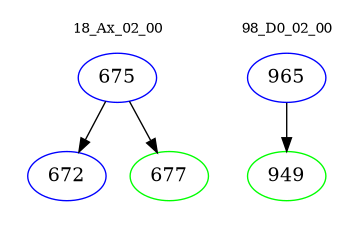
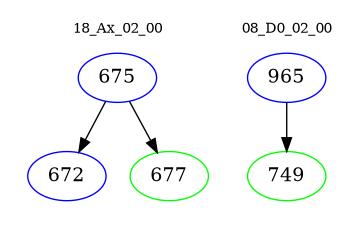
(287, 29) -> (287, 29)
(287, 176) -> (287, 176)
